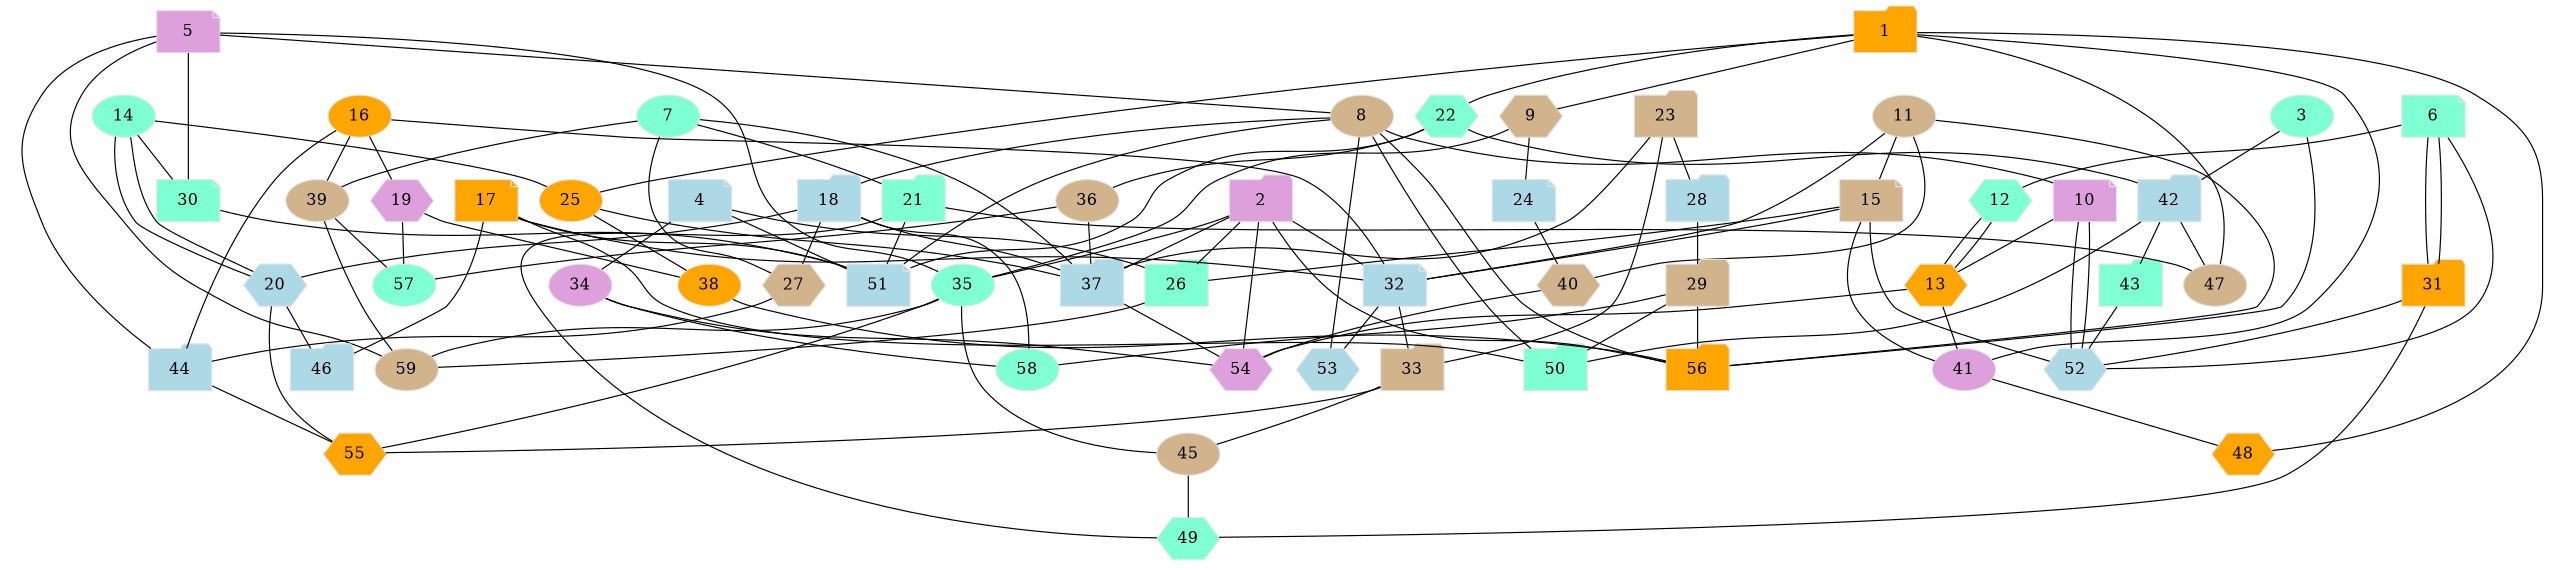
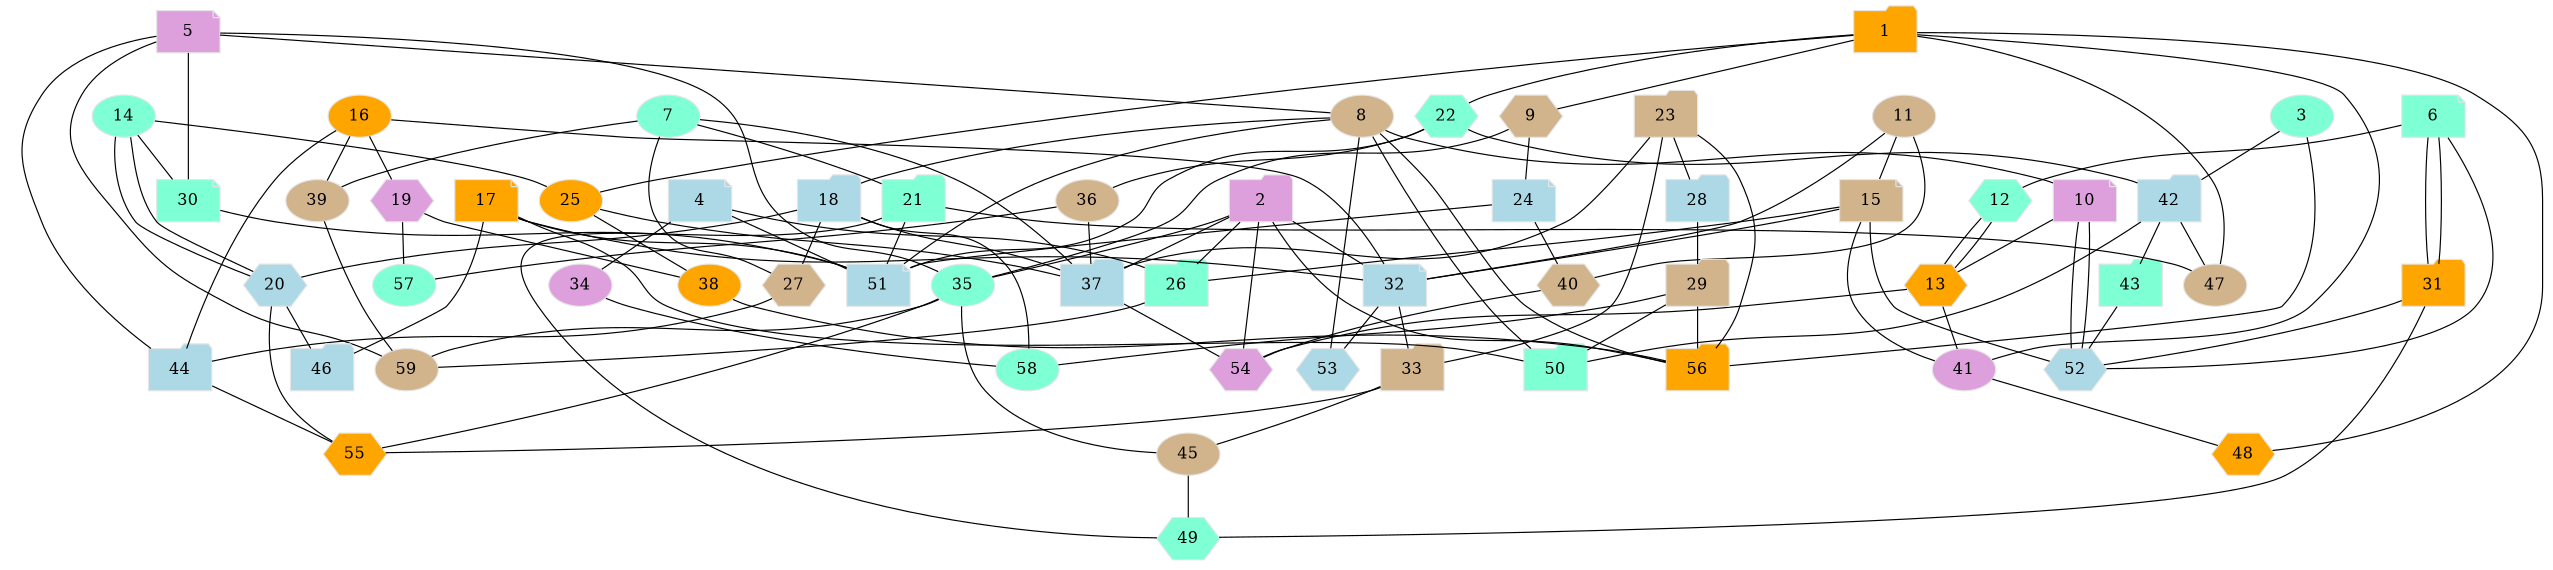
none -> (1317, 222)
(361, 243) -> none
(2271, 284) -> (1755, 242)
(908, 339) -> none
